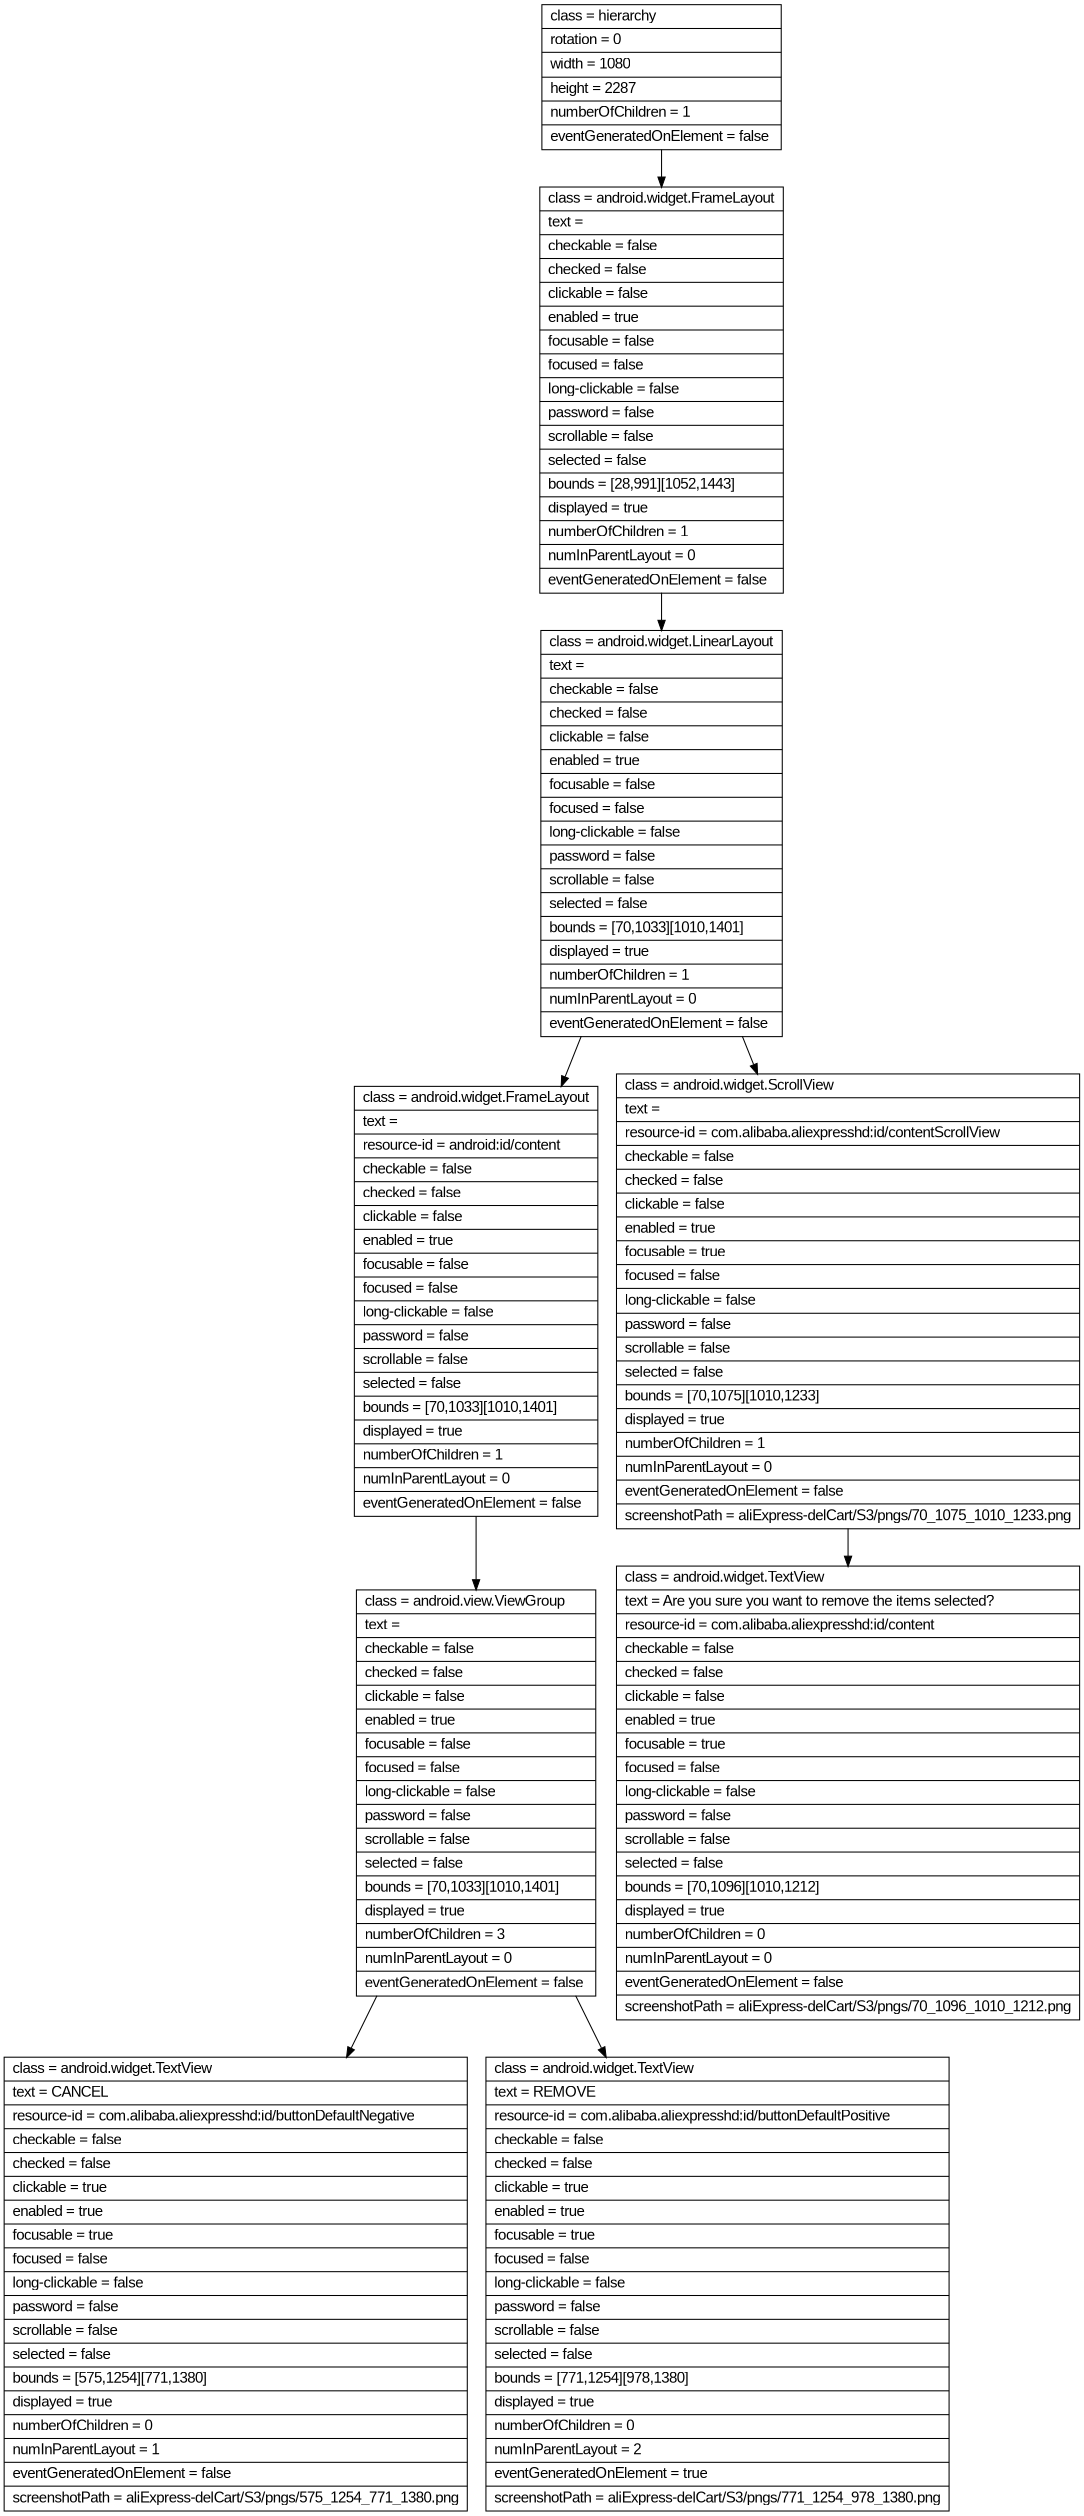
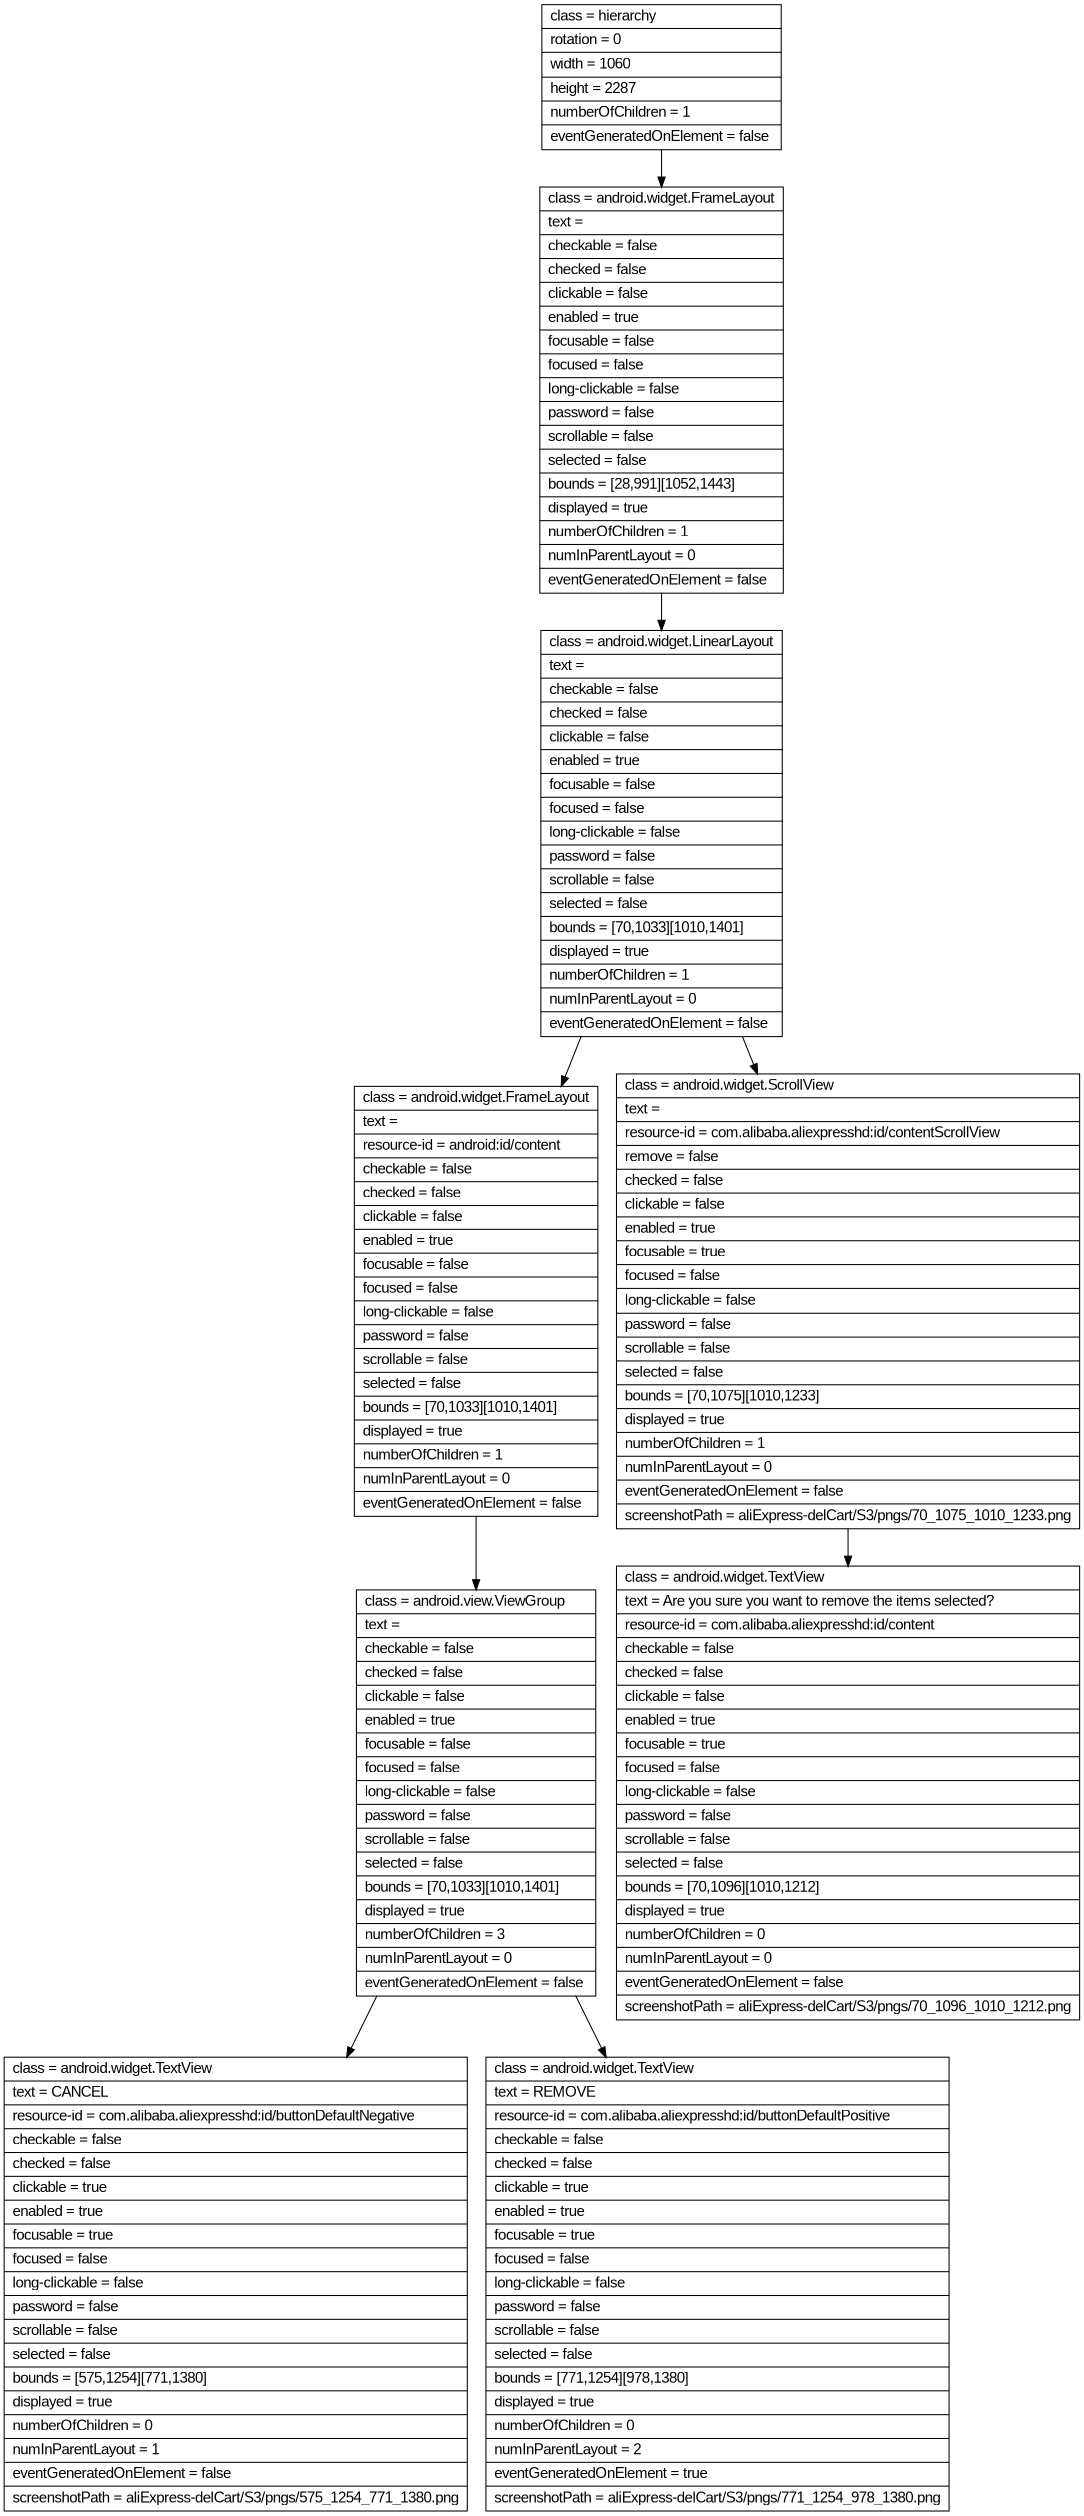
(591, 64) -> (591, 64)
(680, 1157) -> (672, 1157)
